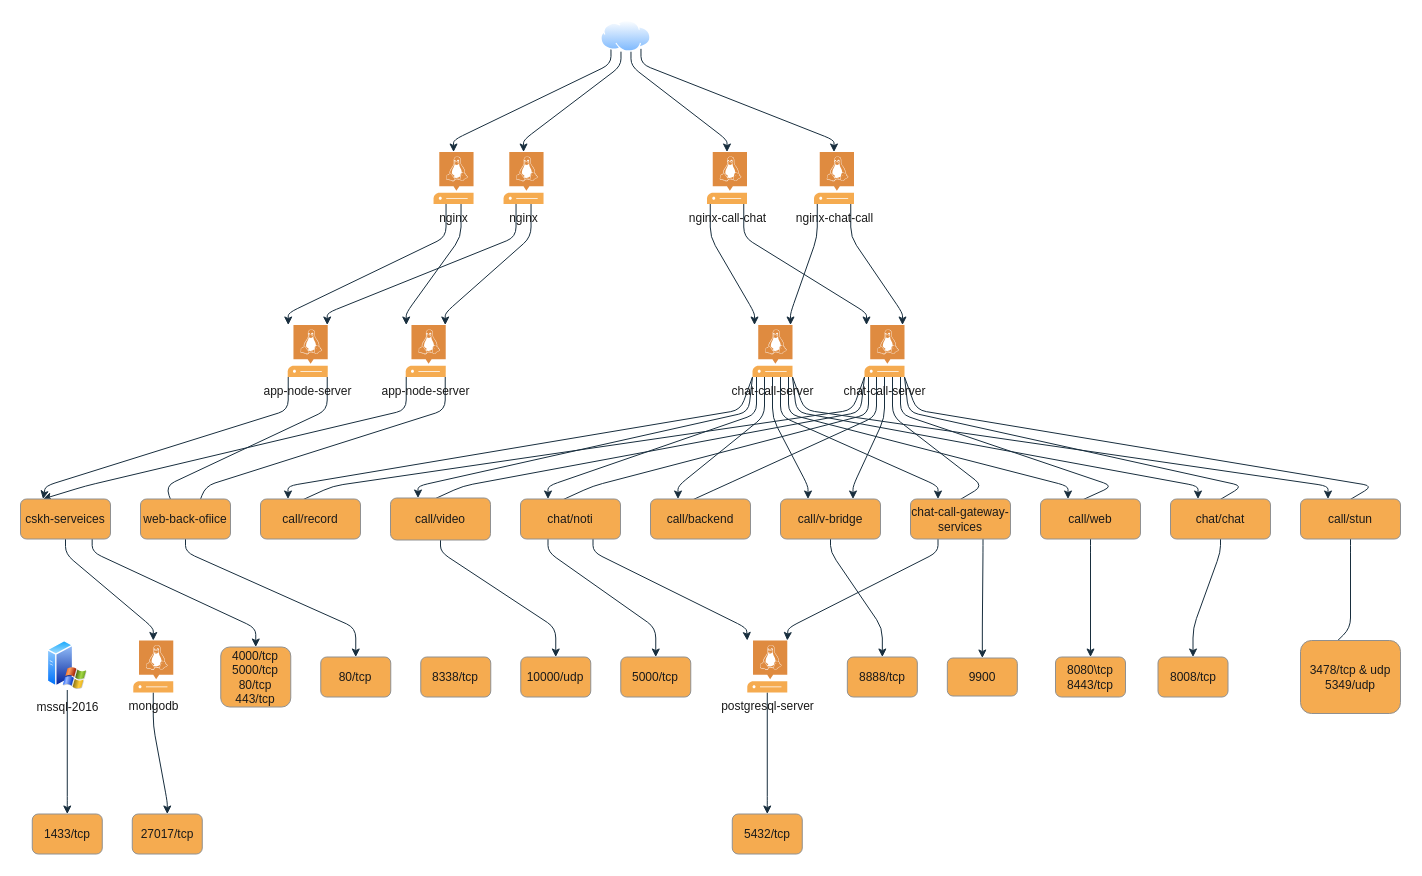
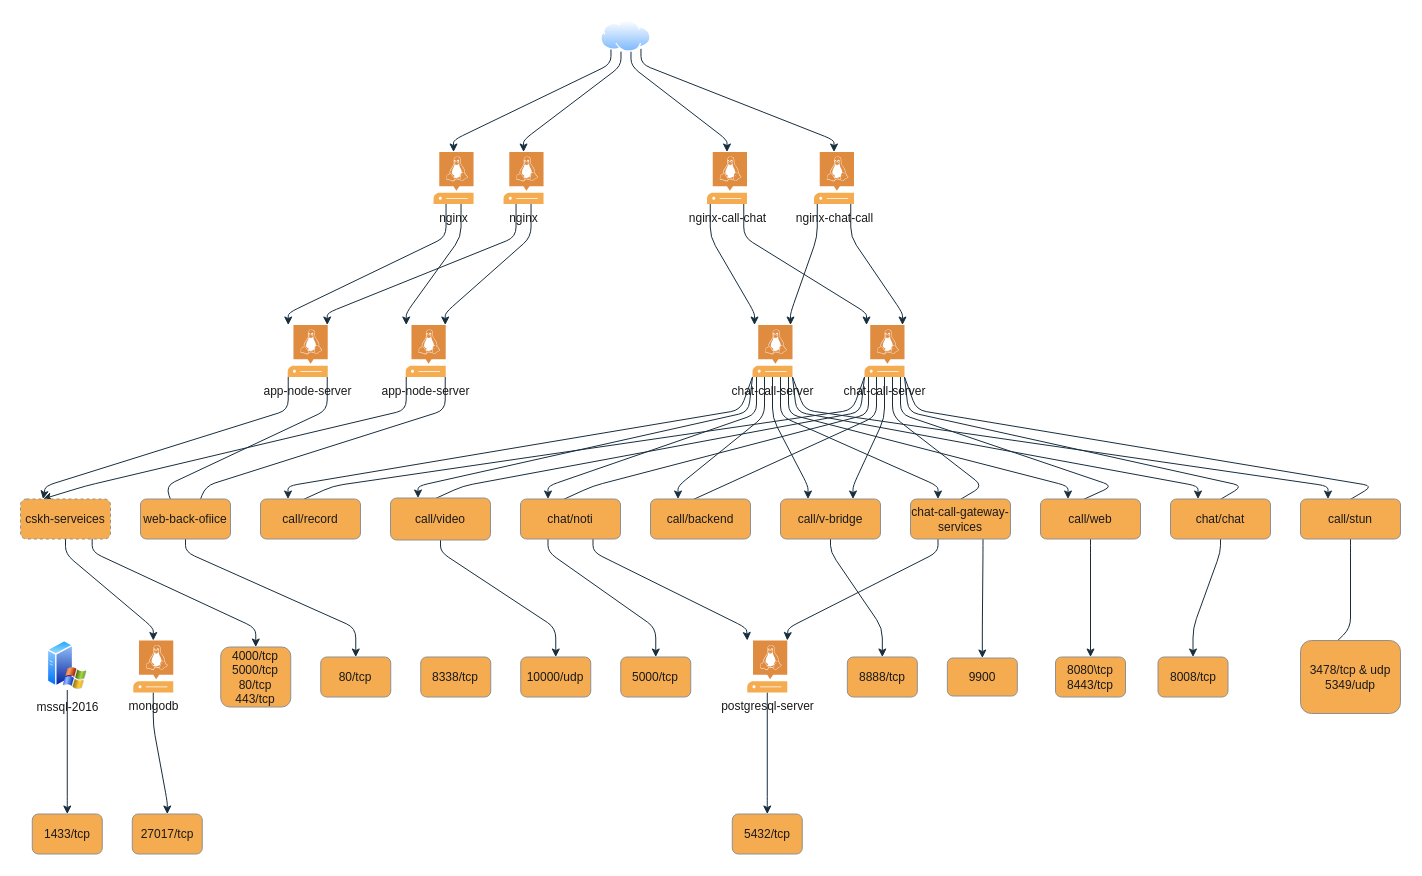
(66, 519) -> (66, 519)
